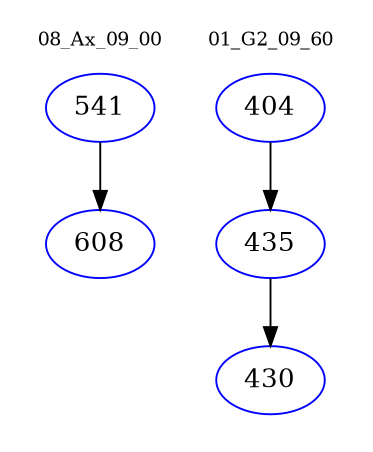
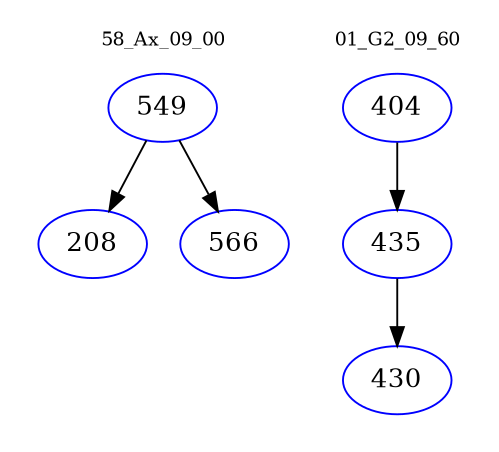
(100, 41) -> (164, 41)
(100, 108) -> (163, 108)
(100, 244) -> (93, 244)
none -> (235, 244)
